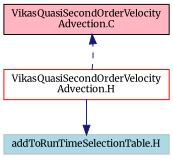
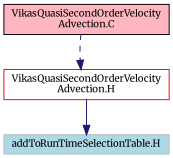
(93, 57) -> (80, 47)
